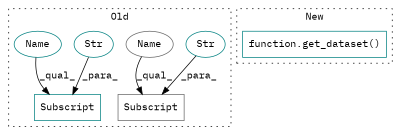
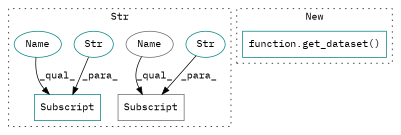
(120, 17) -> (120, 17)
